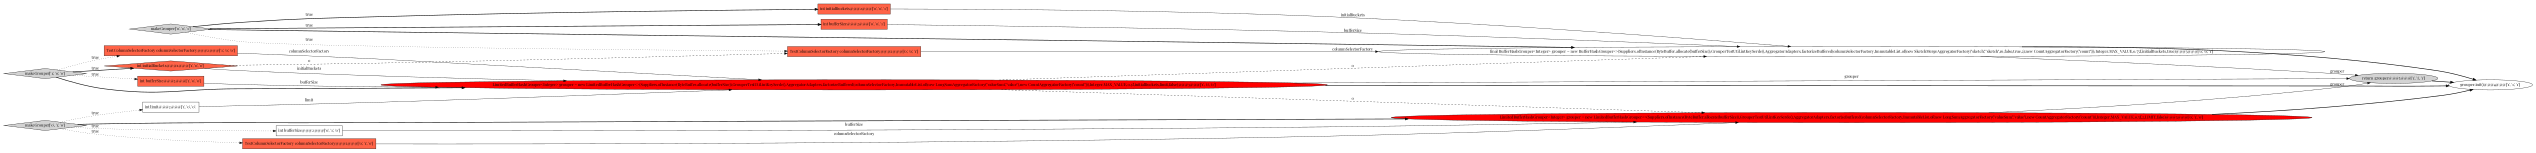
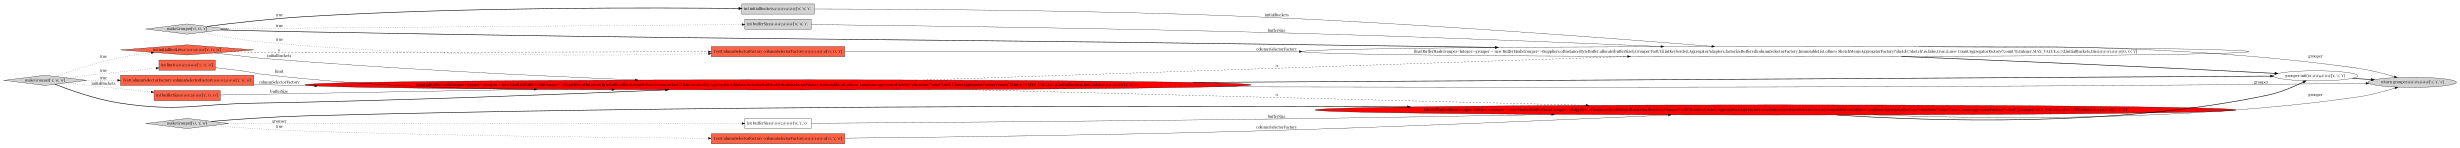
(854, 9) -> (778, 9)
(854, 24) -> (778, 24)
(514, 27) -> (484, 27)
(102, 70) -> (103, 62)
(95, 75) -> (103, 84)
(2441, 82) -> (2362, 79)
(171, 107) -> (187, 65)
(100, 115) -> (111, 73)
(95, 126) -> (279, 121)
